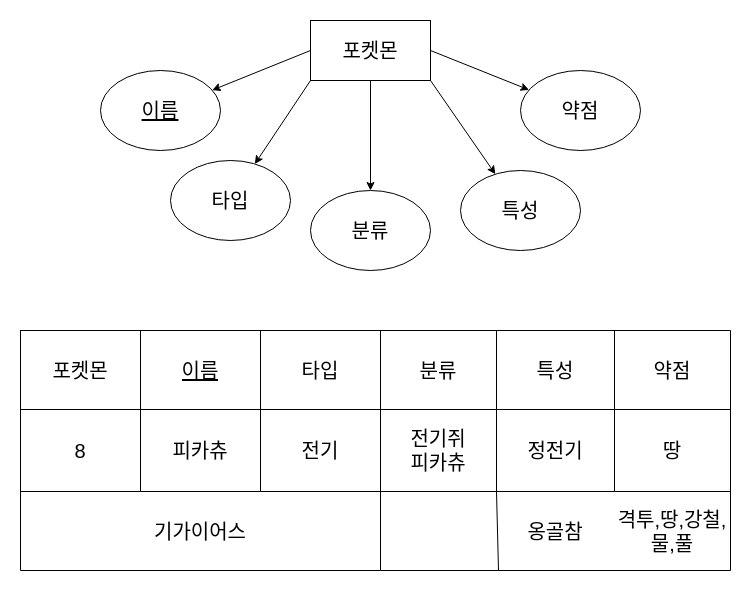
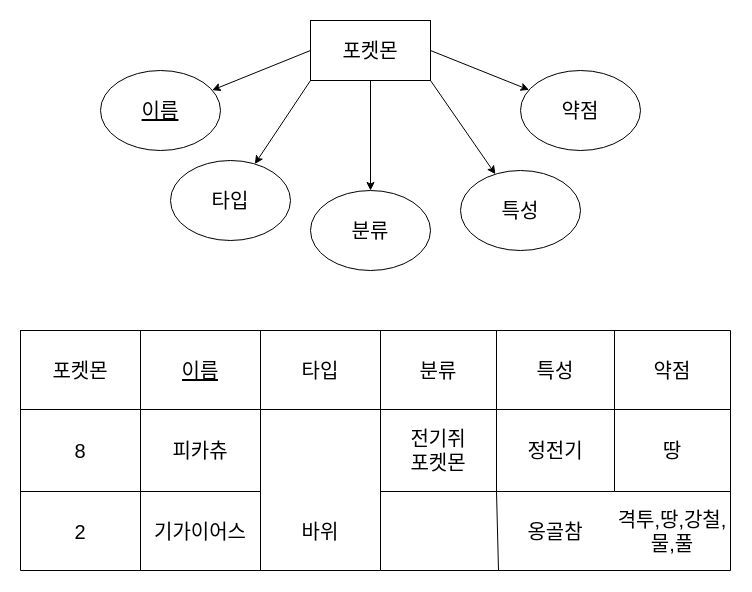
(321, 451) -> none
(439, 451) -> (439, 451)
none -> (81, 531)
none -> (321, 531)
